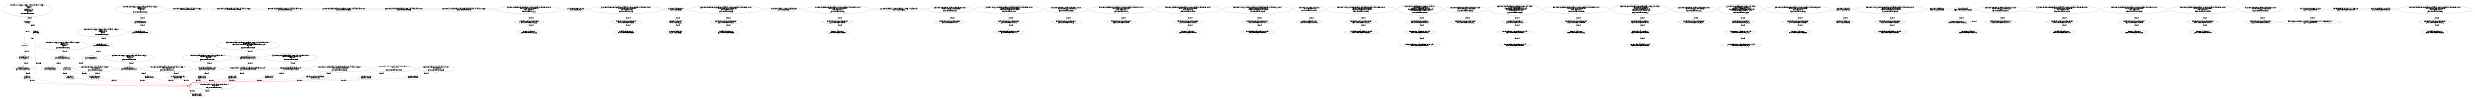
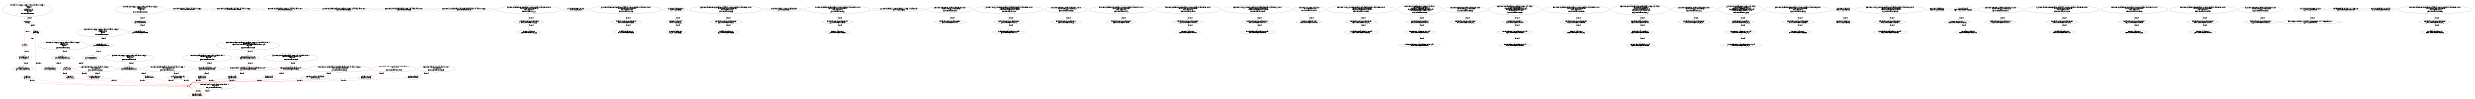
(1971, 20) -> (1962, 27)
(25, 45) -> (25, 45)
(38, 64) -> (38, 64)
(81, 64) -> (81, 64)
(25, 73) -> none
(189, 91) -> (194, 90)
